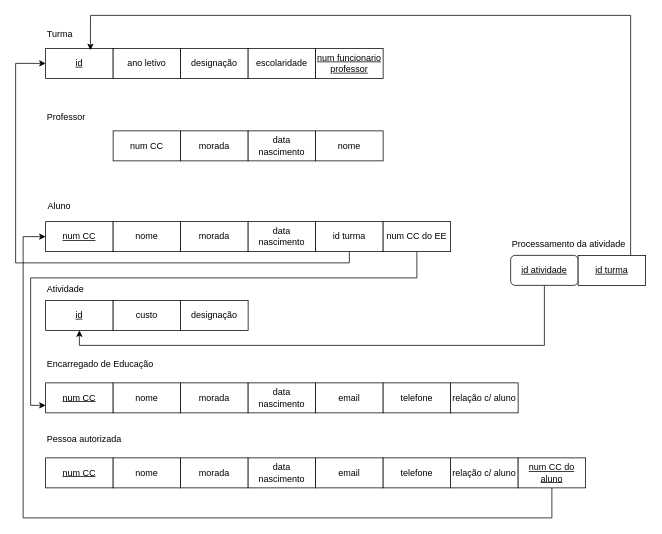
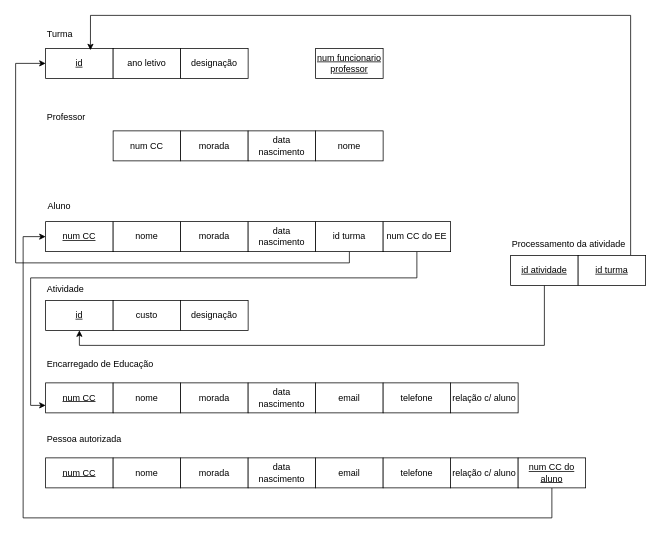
(282, 63) -> none
(544, 270) -> (544, 270)
